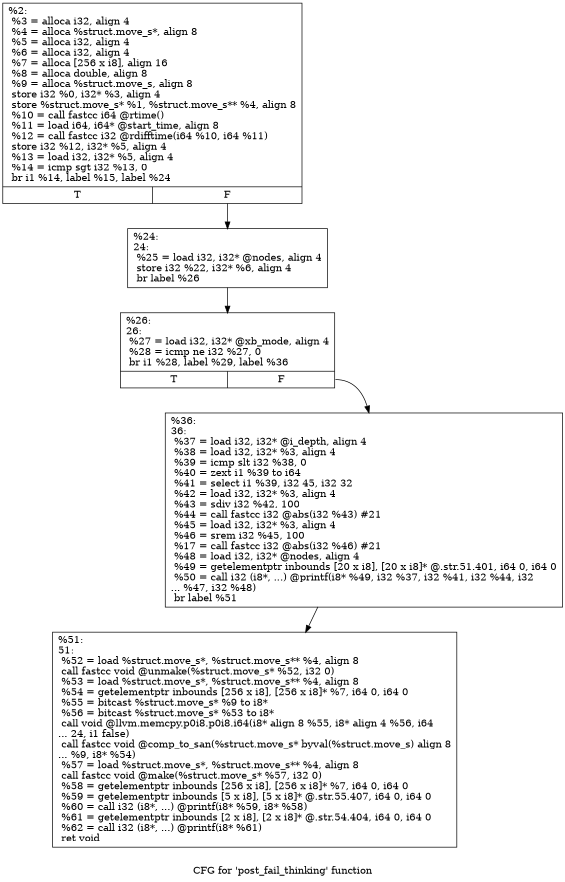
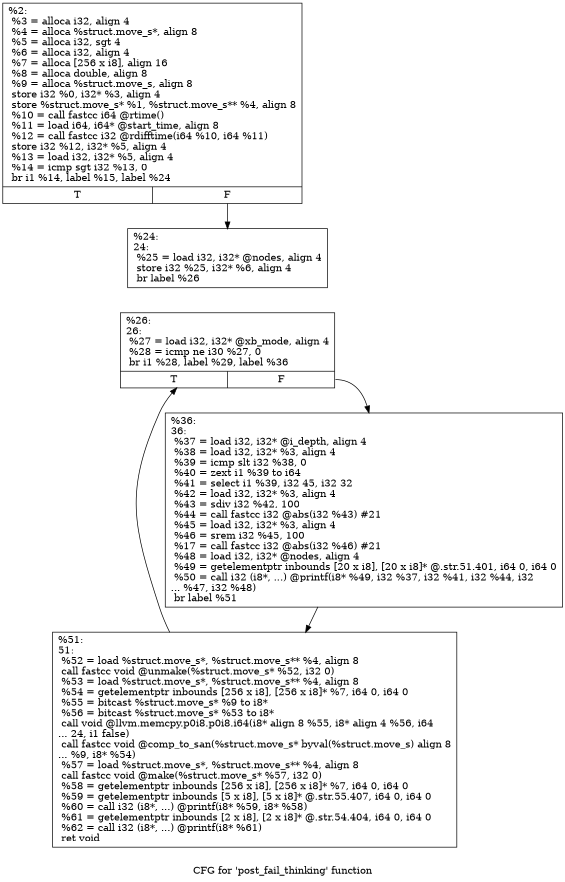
(69, 42) -> (65, 42)
(213, 268) -> (213, 268)
(228, 297) -> (137, 511)
(194, 352) -> (194, 352)
